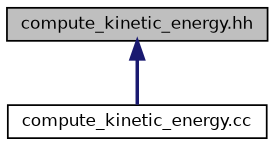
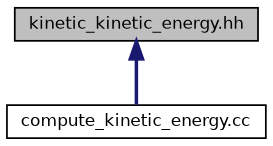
(137, 24) -> (136, 24)
